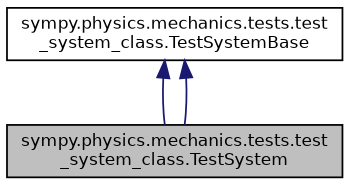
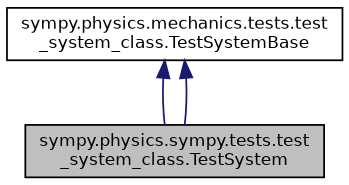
(175, 151) -> (175, 151)
